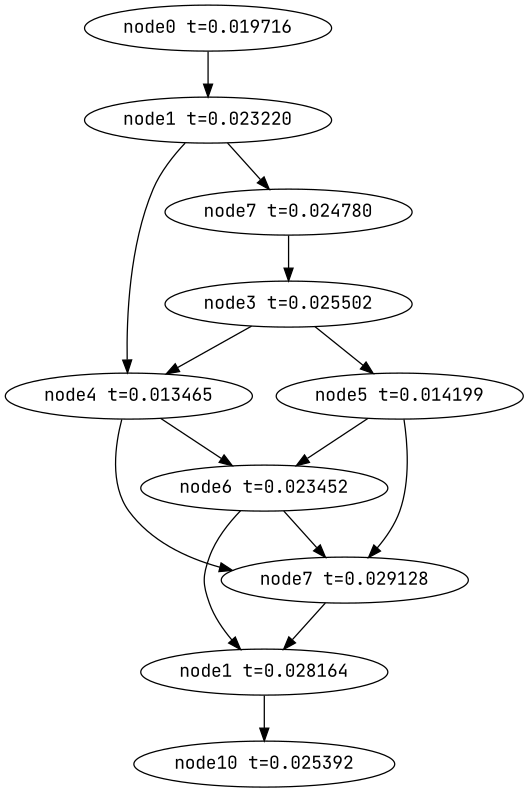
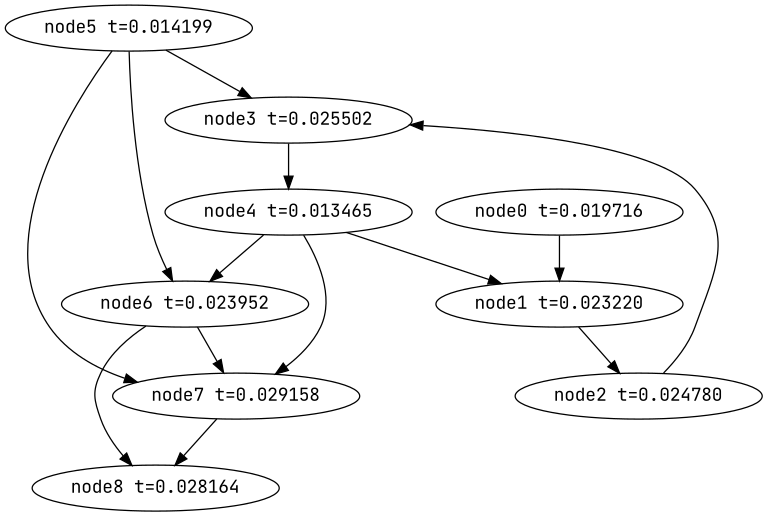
(289, 212) -> (639, 396)
(137, 245) -> (418, 256)
(339, 346) -> (203, 71)
(264, 488) -> (185, 304)
(345, 580) -> (236, 396)
(264, 672) -> (156, 488)
(264, 764) -> none
